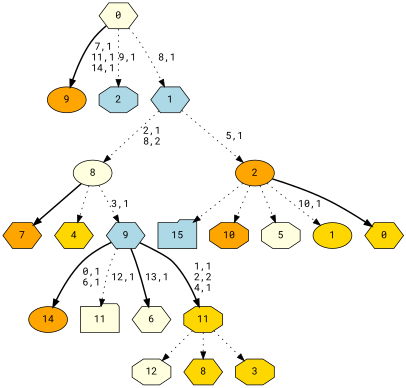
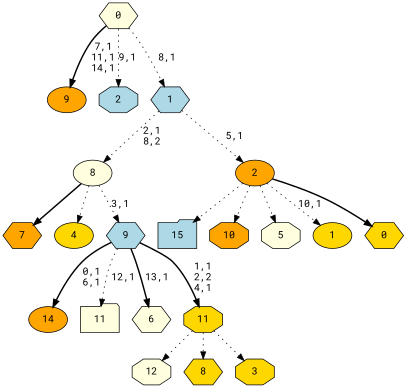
(74, 236) -> (74, 236)
